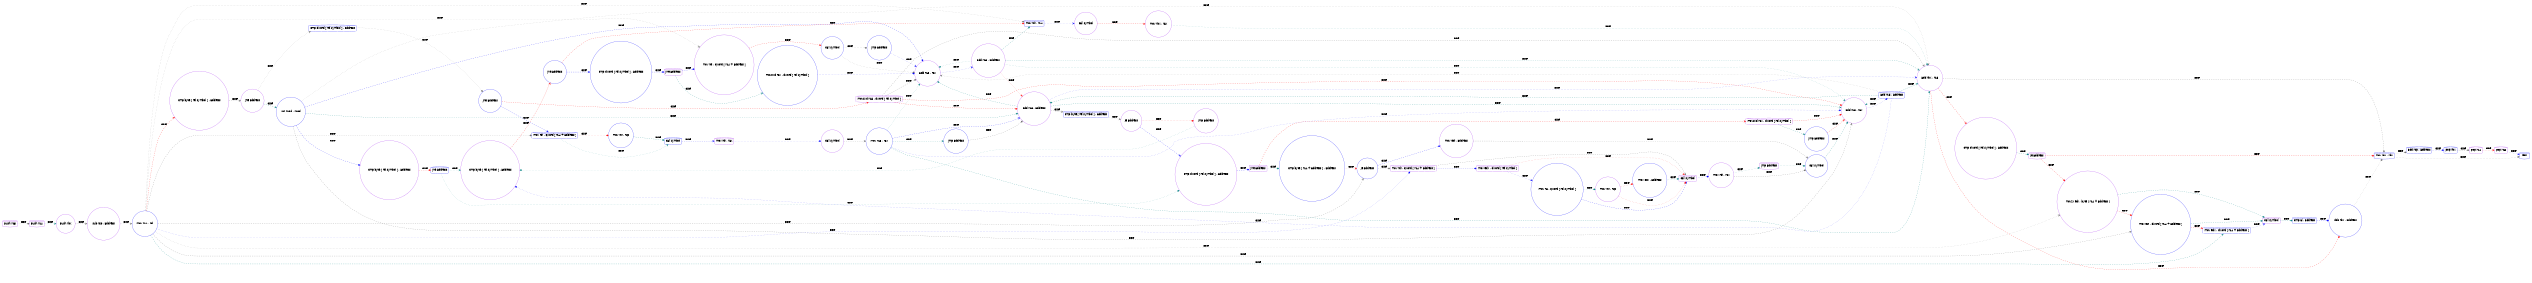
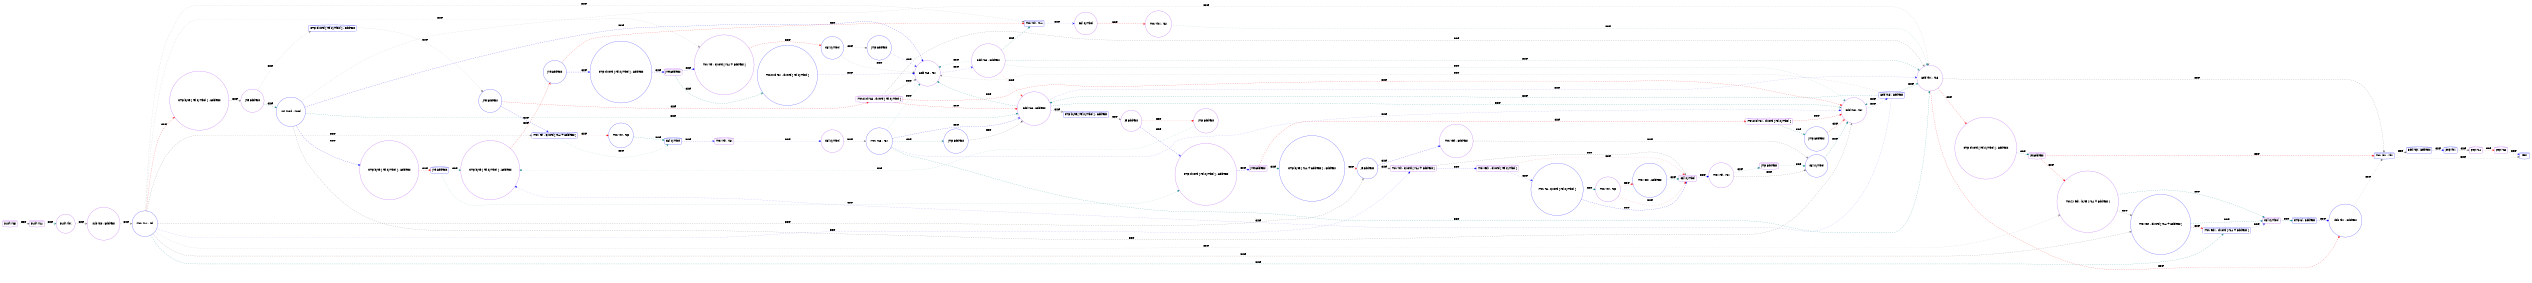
(2123, 213) -> (2123, 213)
